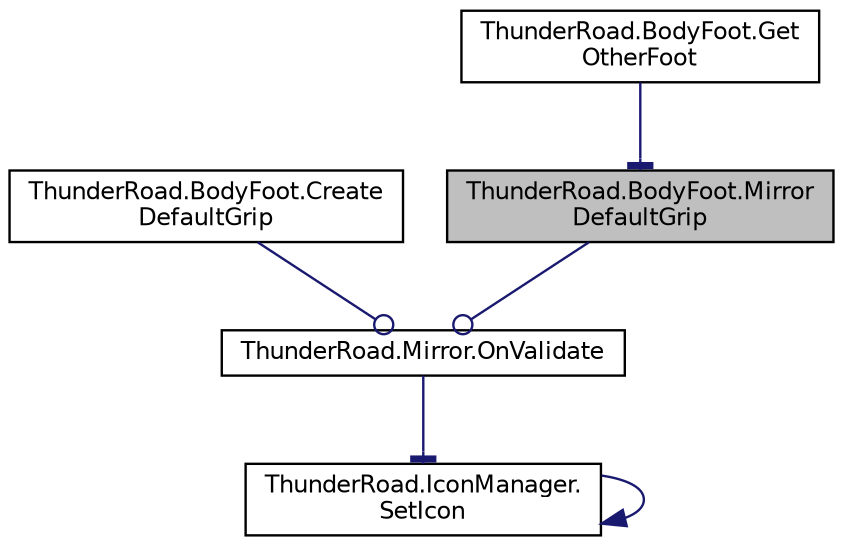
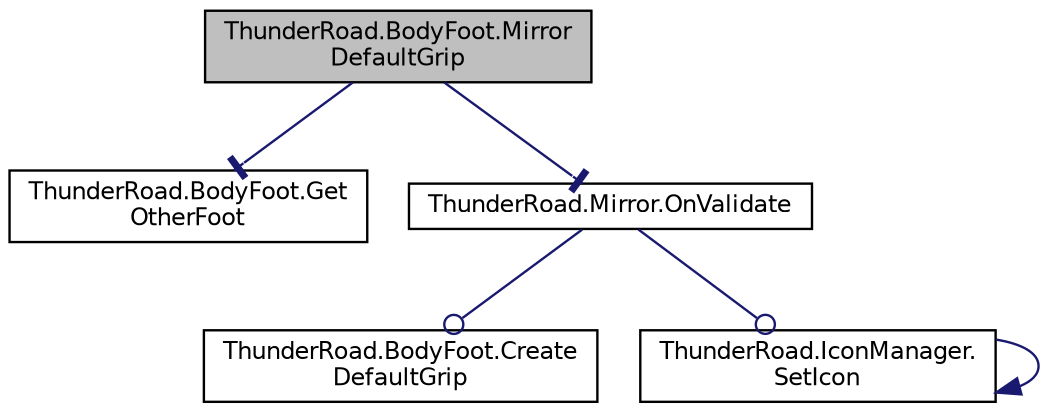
(640, 120) -> (298, 123)
(317, 281) -> (522, 274)
(530, 281) -> (508, 129)
(423, 414) -> (698, 274)
